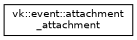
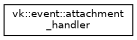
(68, 20) -> (68, 20)
